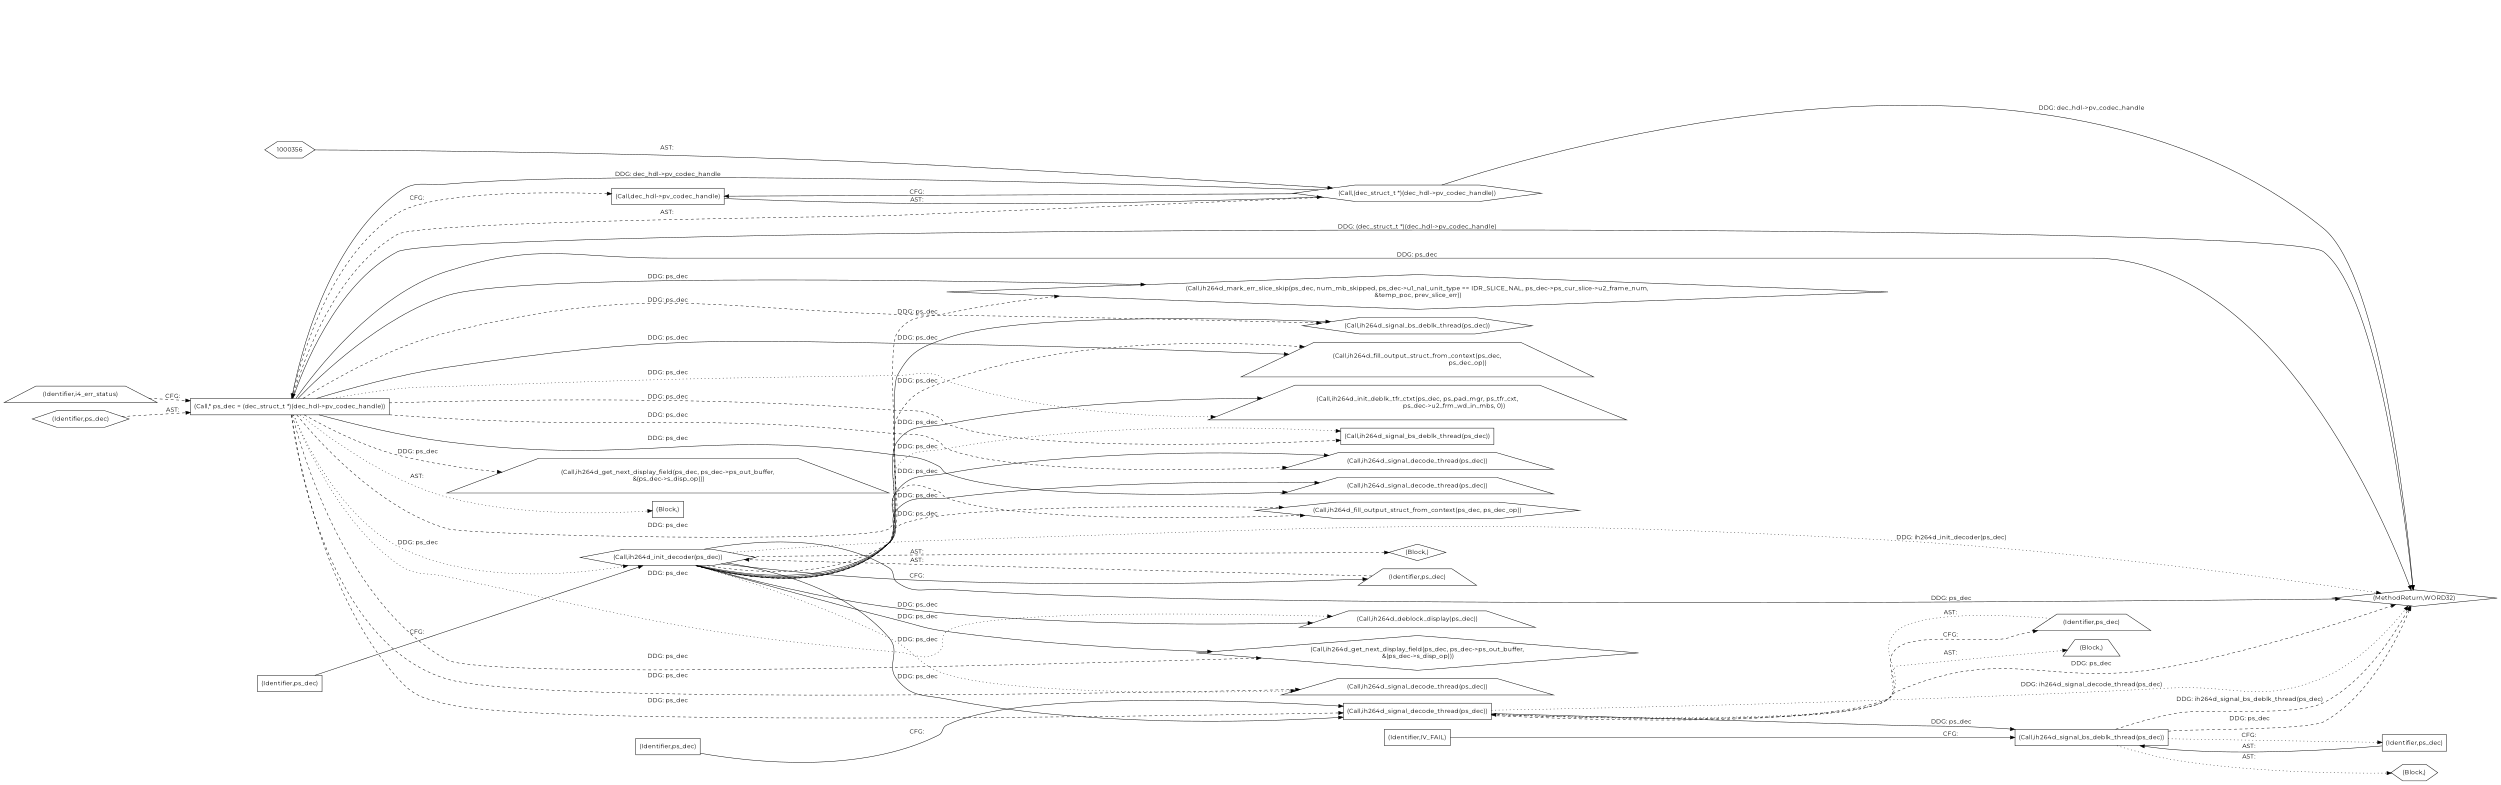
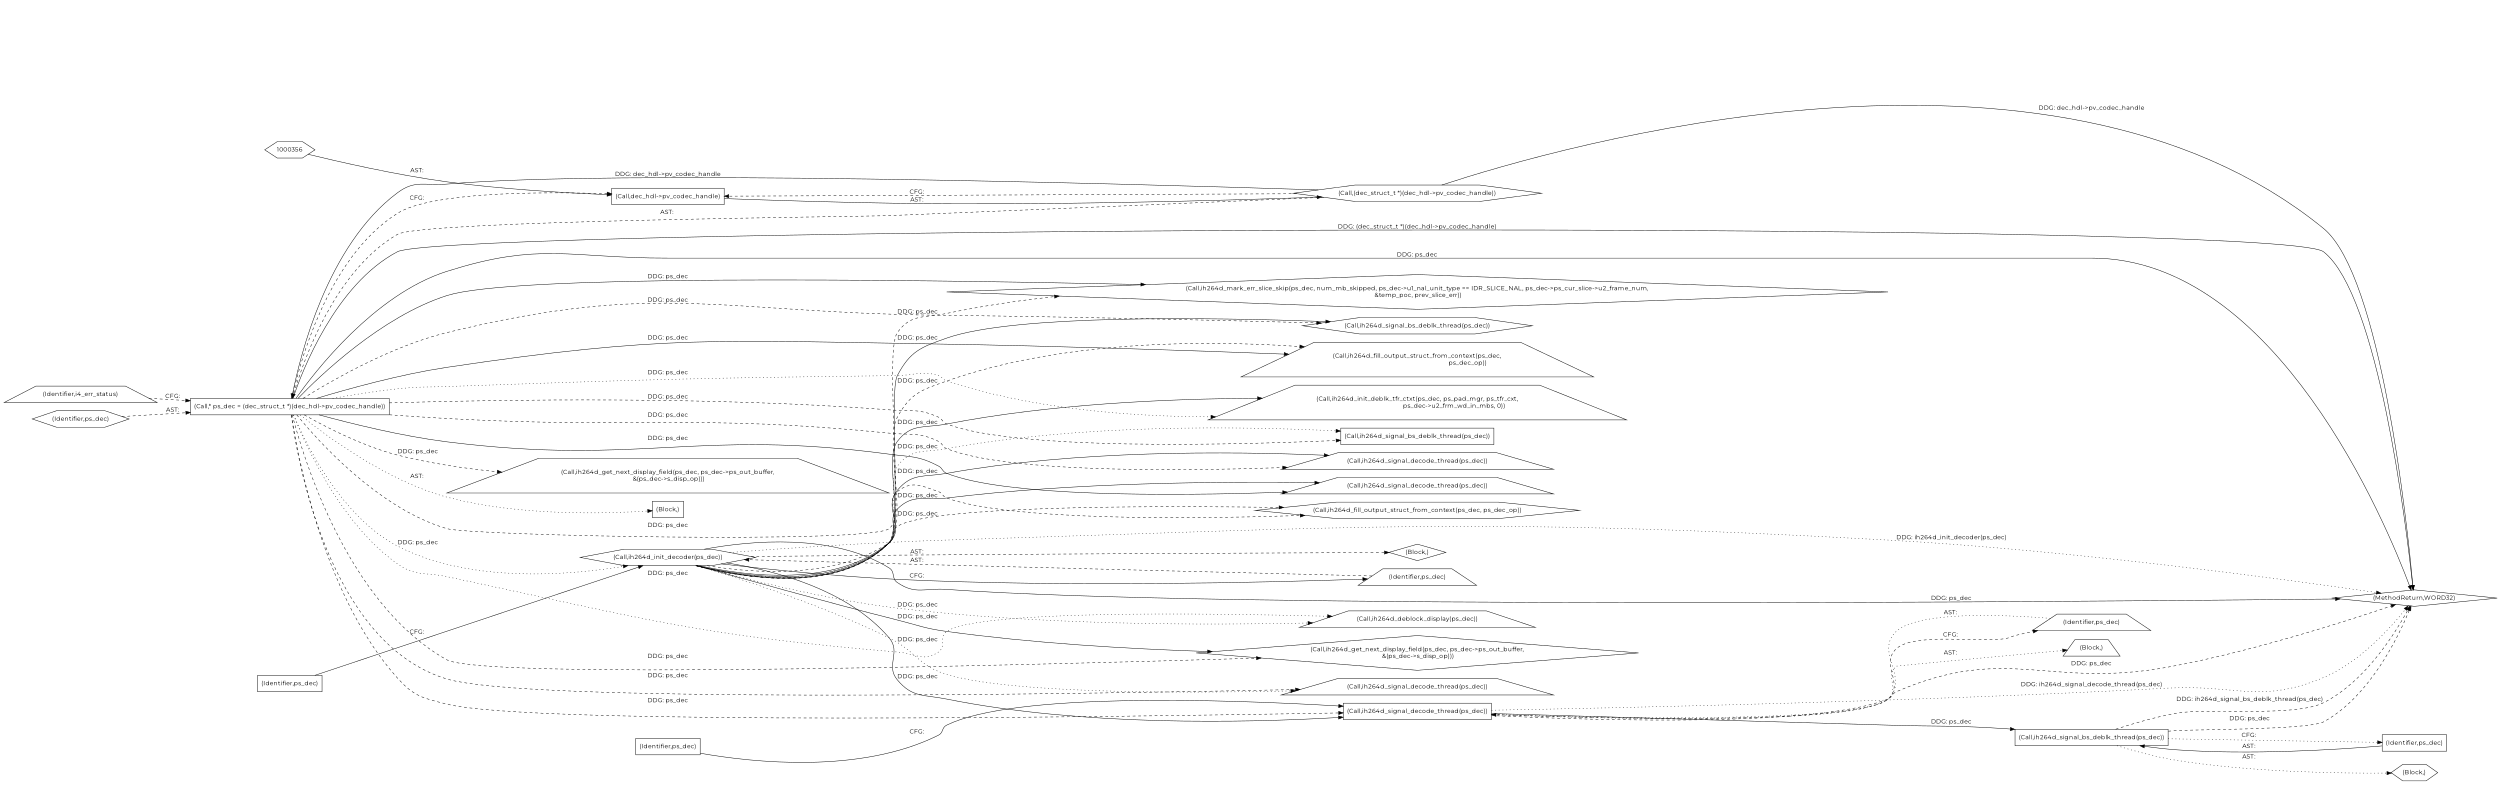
(822, 160) -> (441, 181)
(1013, 195) -> (1013, 195)
(985, 616) -> (985, 616)
(1417, 737) -> none
